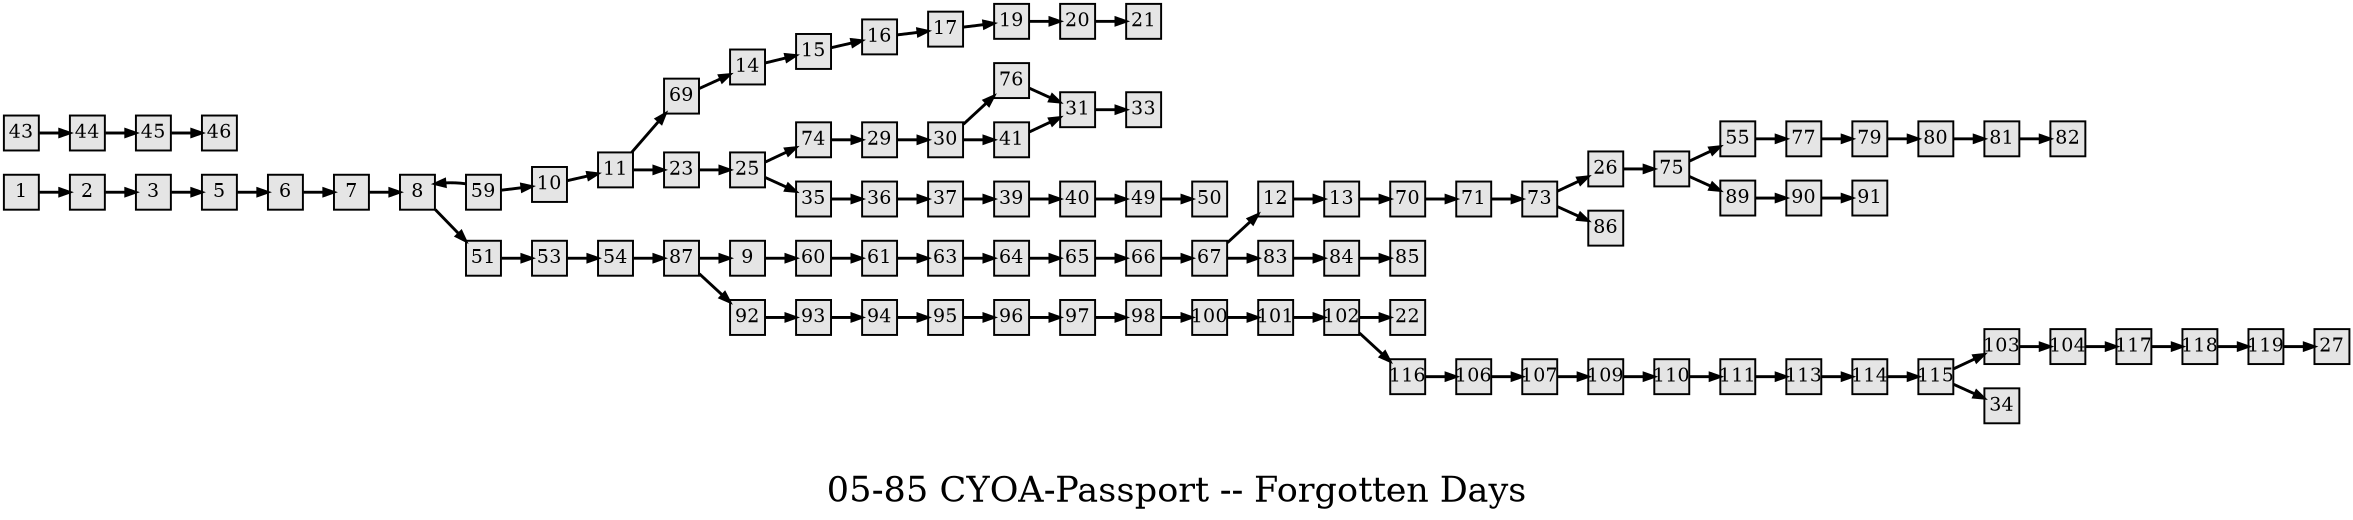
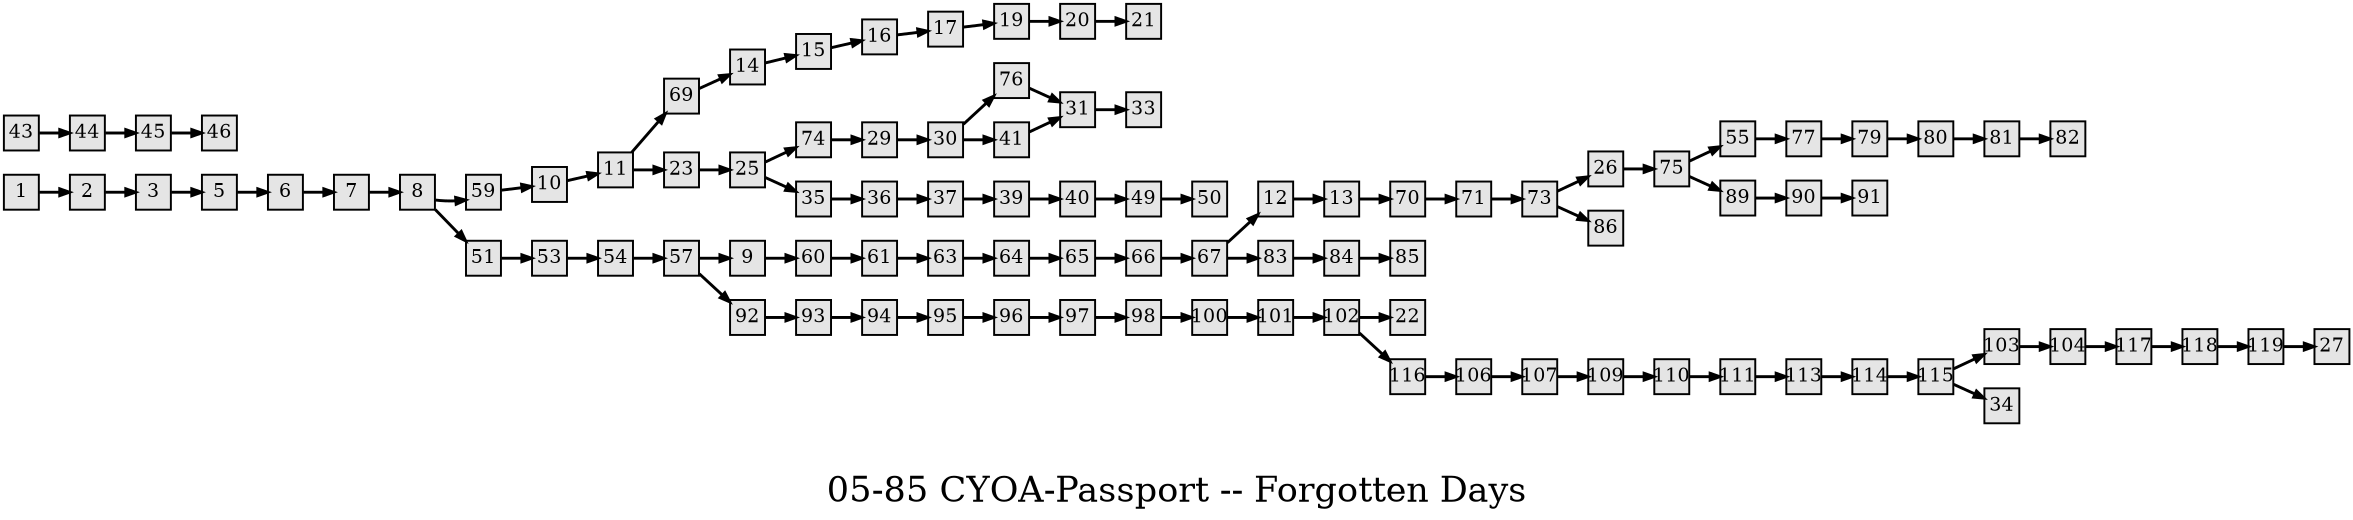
(455, 183) -> (446, 201)
(682, 258) -> (682, 258)
